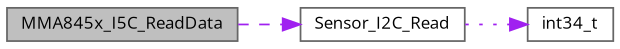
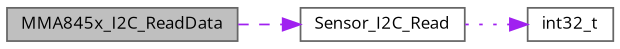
(122, 24) -> (122, 24)
(570, 24) -> (570, 24)
